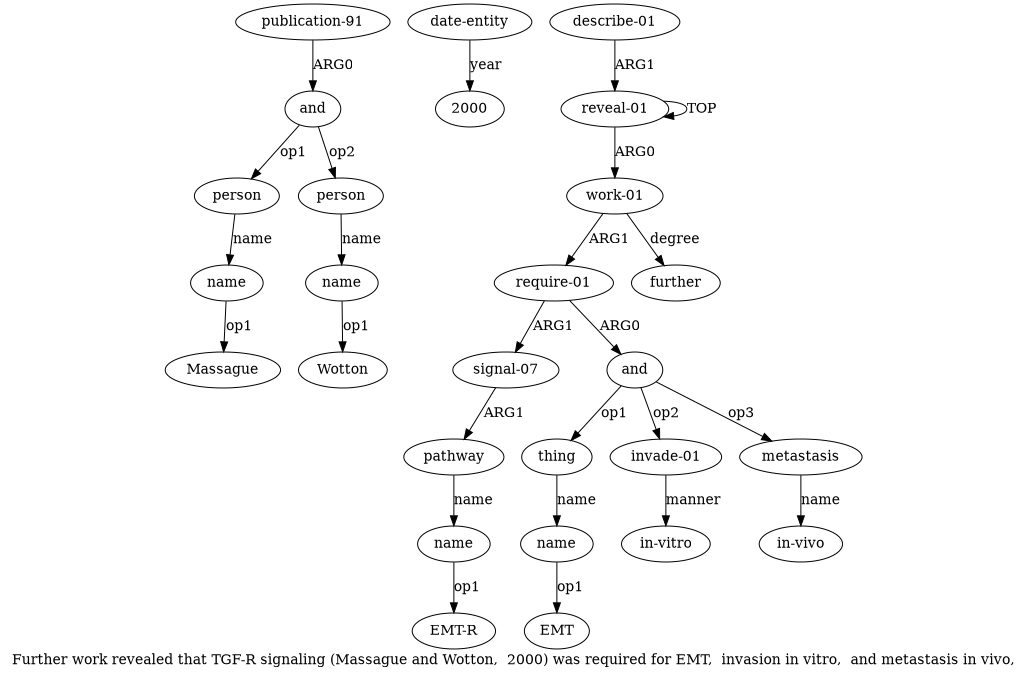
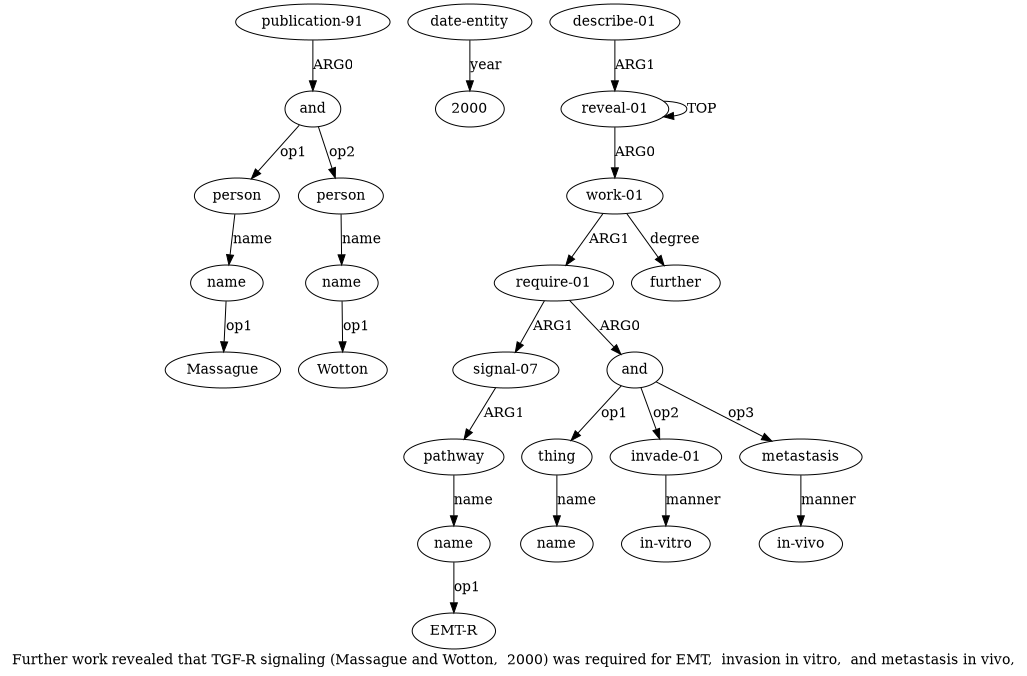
(821, 500) -> (828, 500)
(557, 631) -> none
